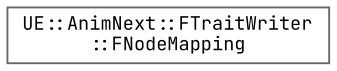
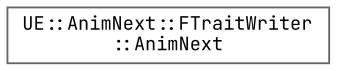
(168, 35) -> (168, 35)
